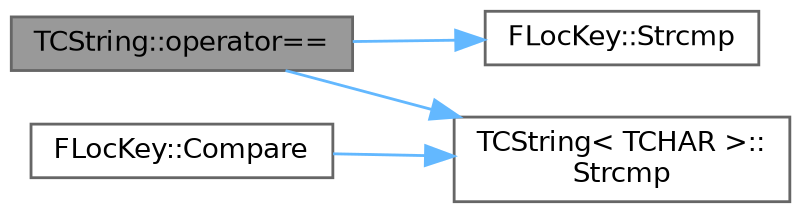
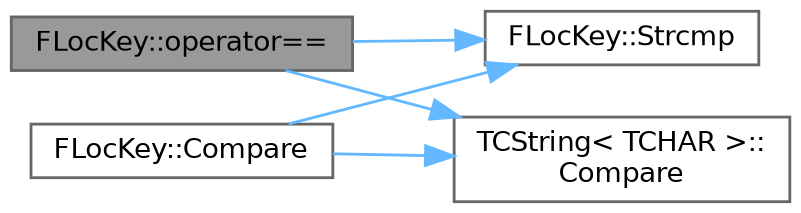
(182, 44) -> (182, 44)
none -> (354, 107)
(622, 159) -> (622, 159)
